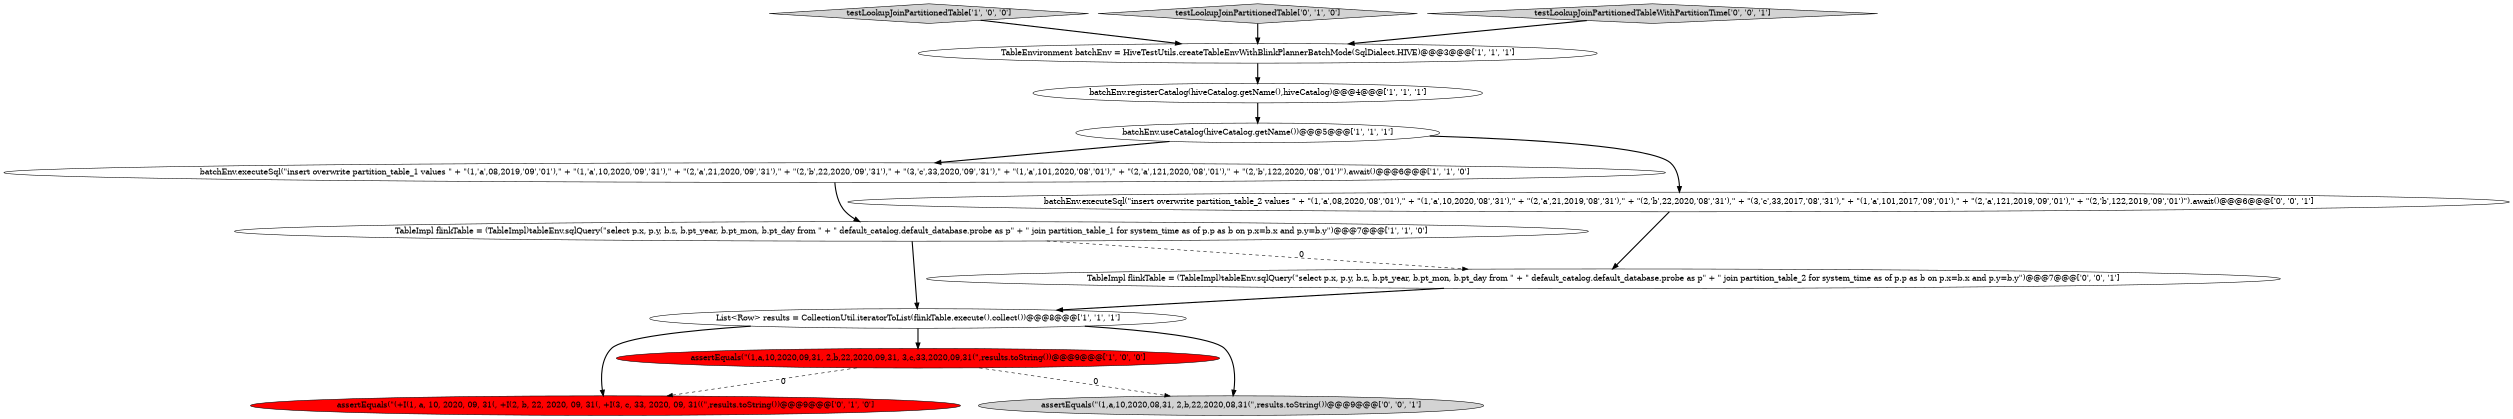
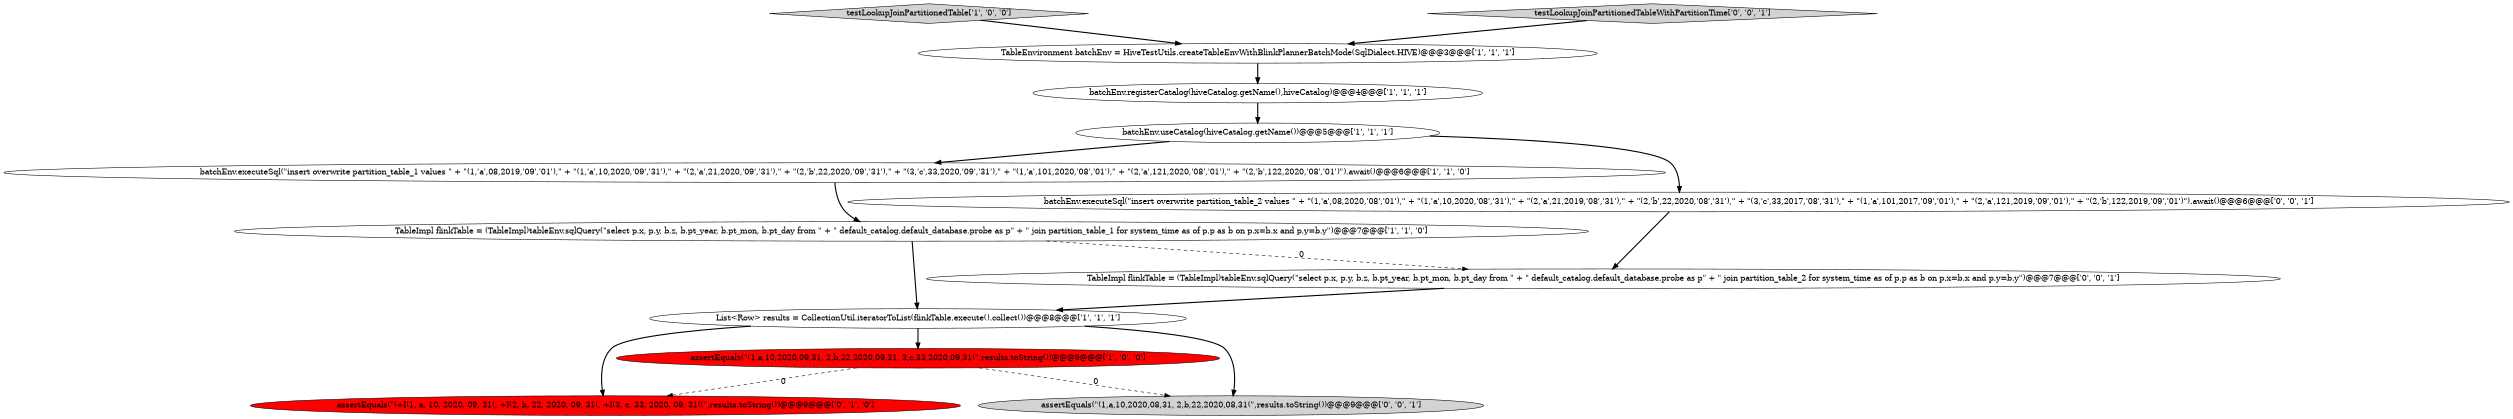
(1258, 14) -> none
